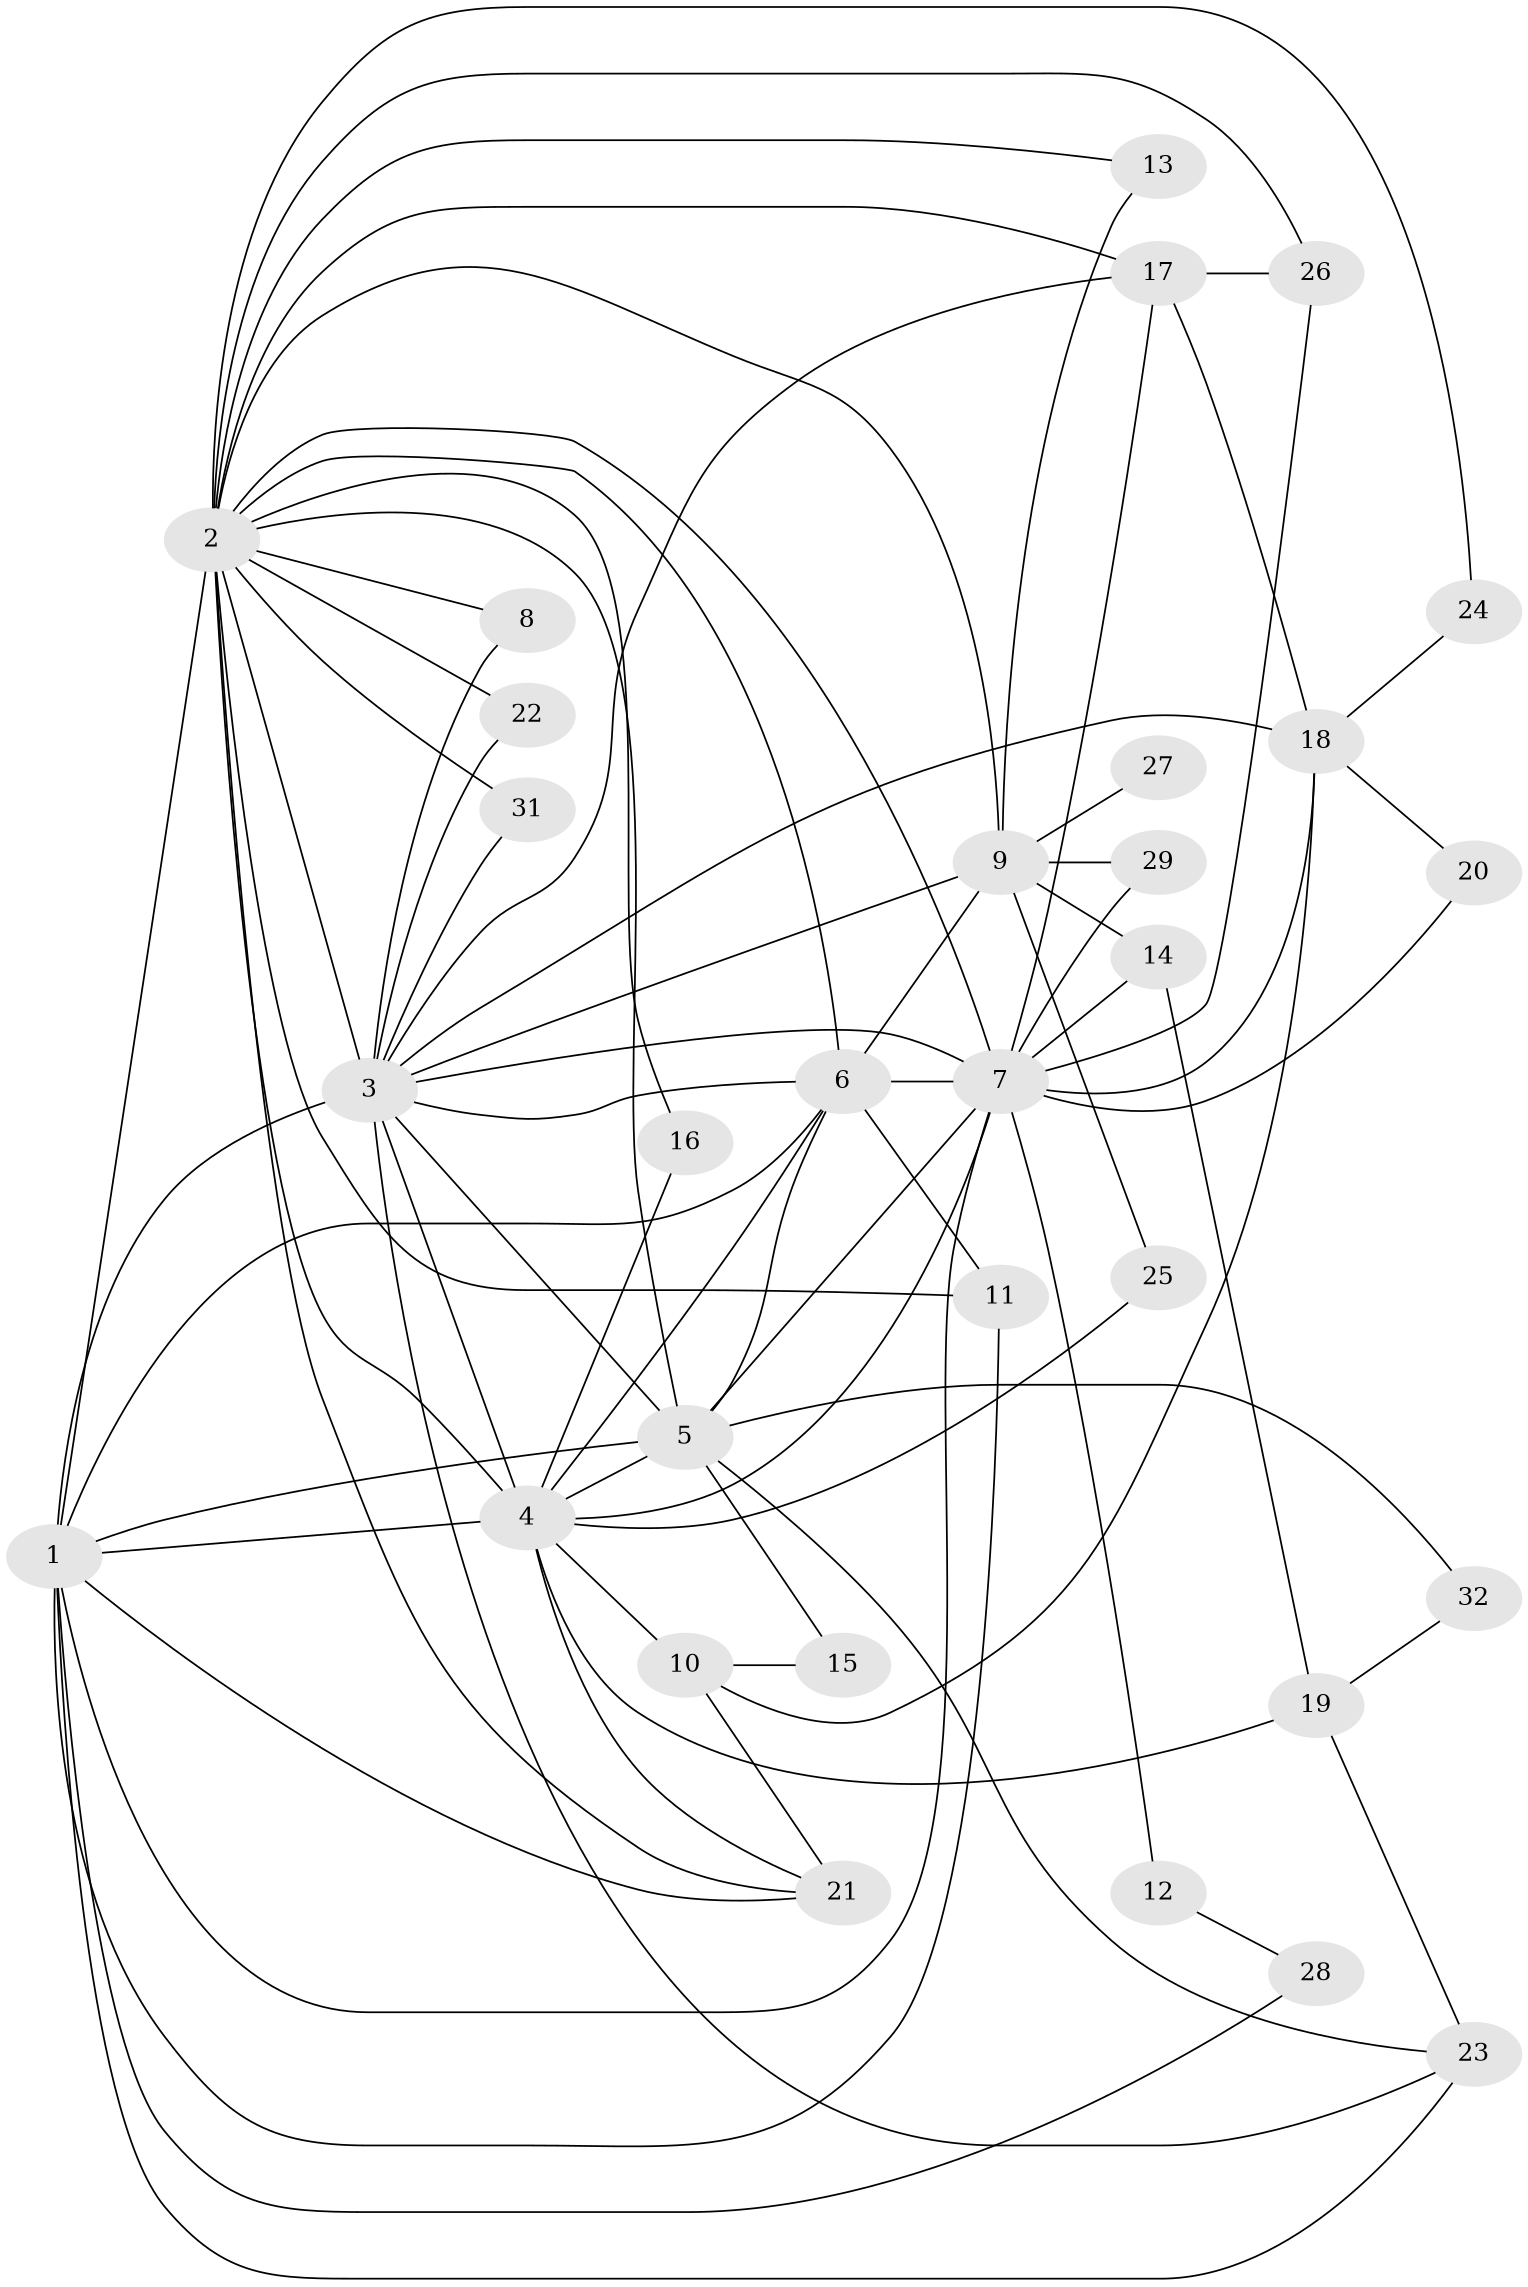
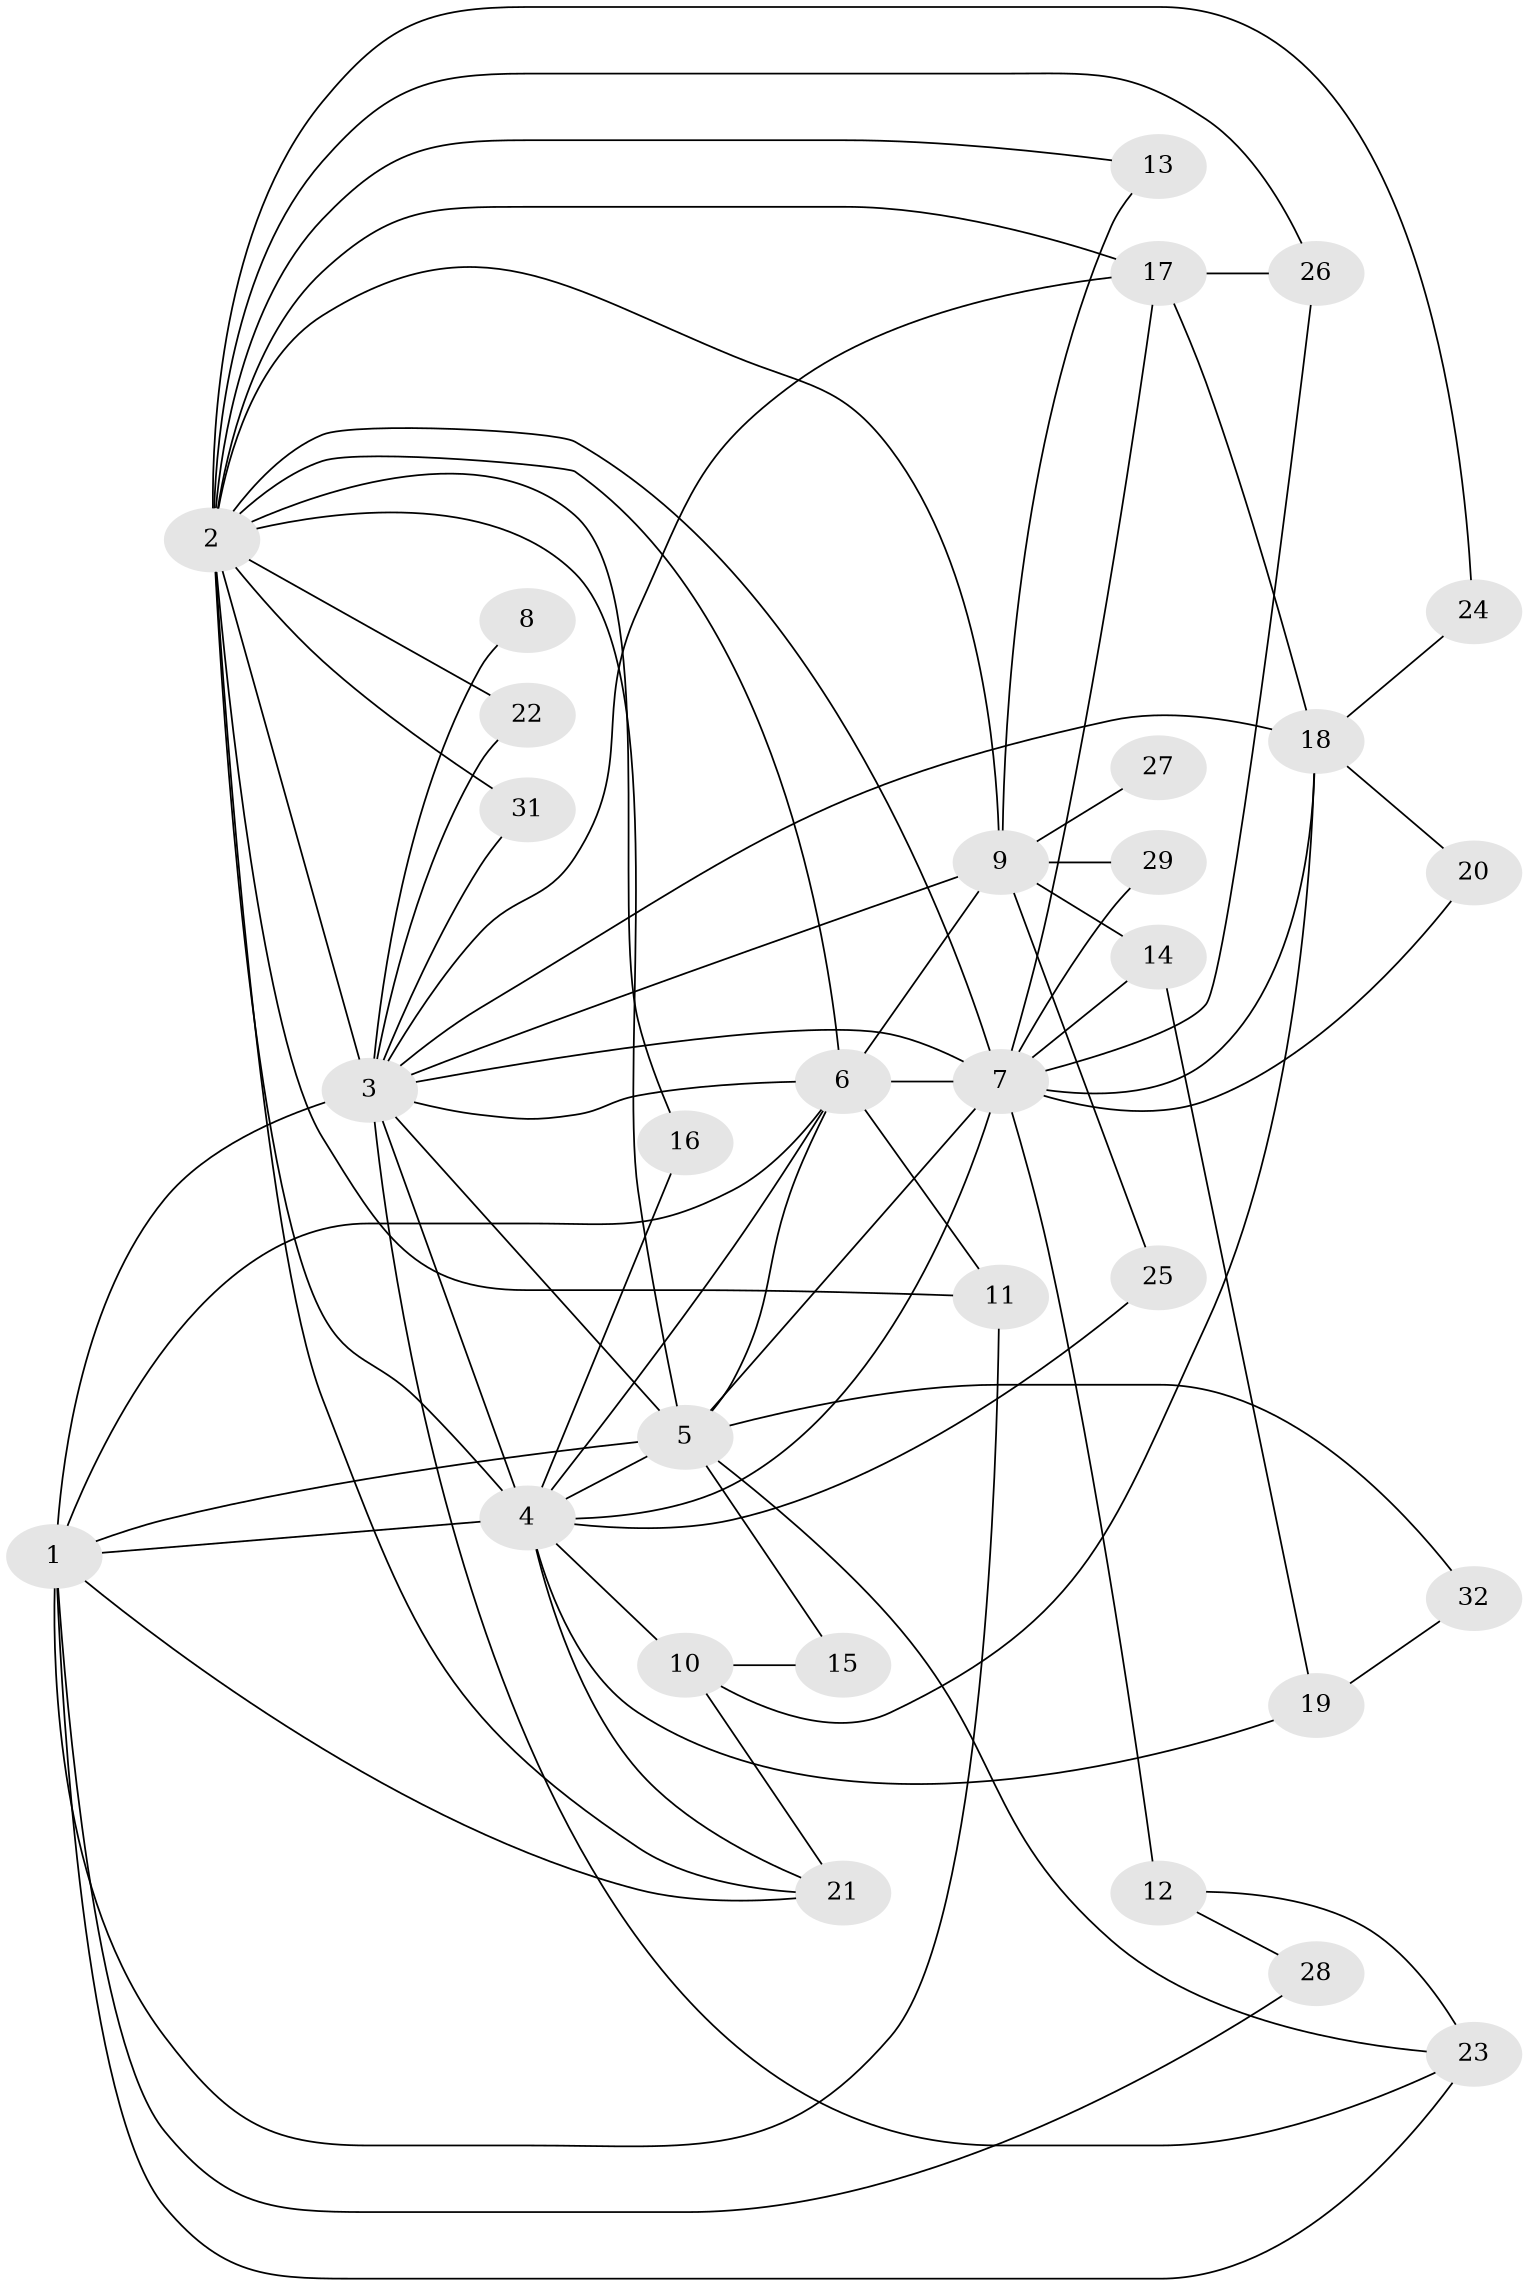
(370, 580) -> none
(133, 1048) -> none
(1395, 1880) -> (1352, 1920)
(781, 2009) -> none
